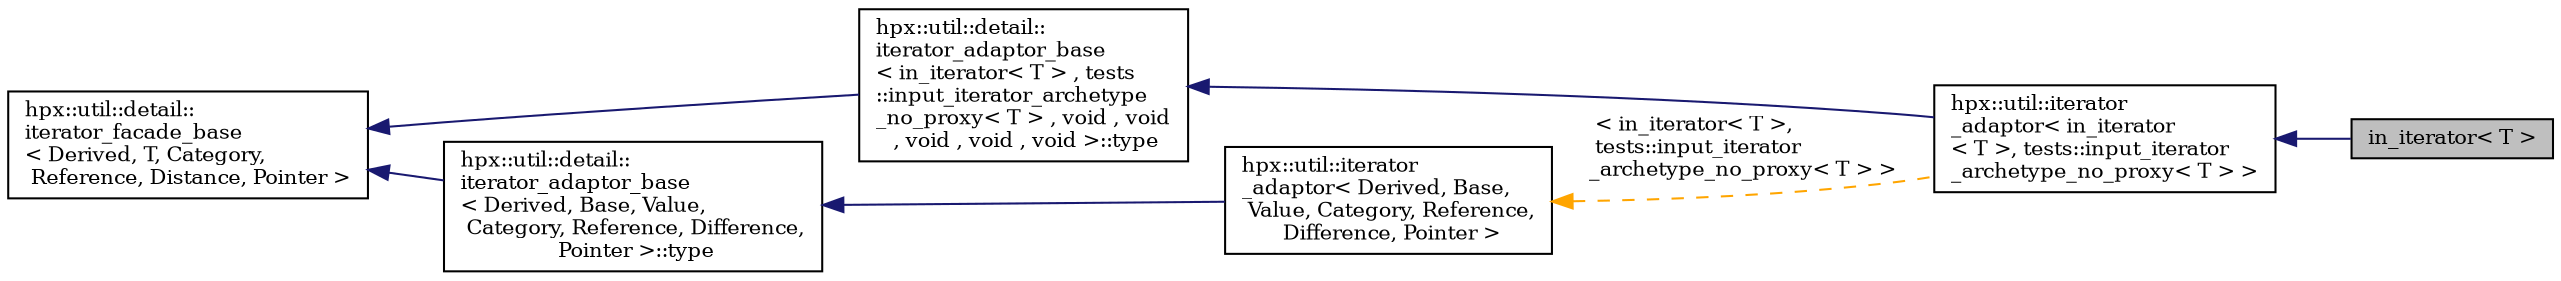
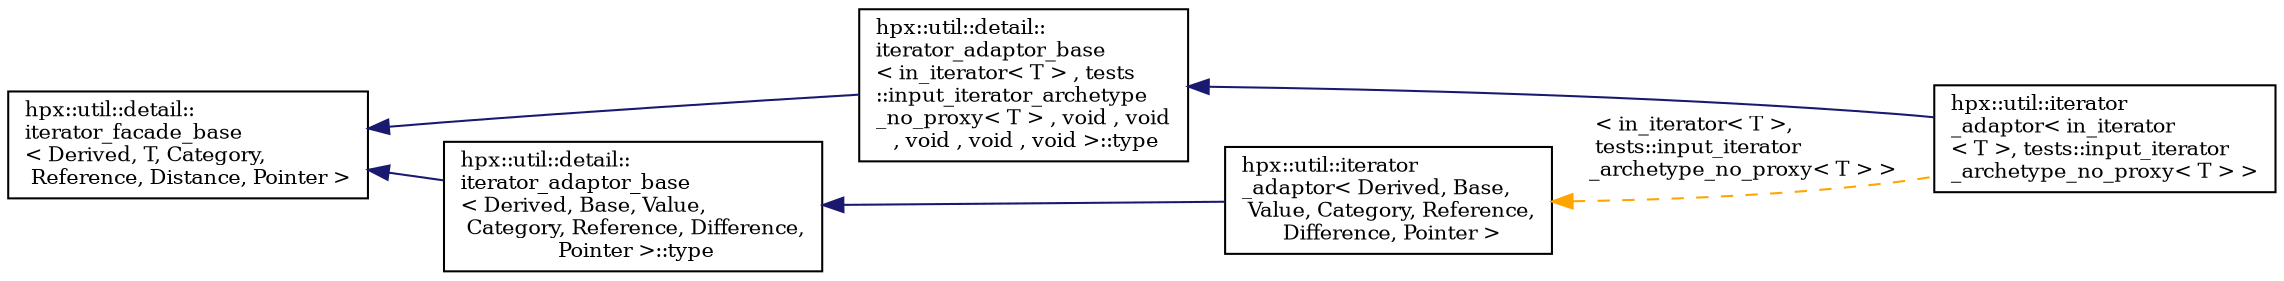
(2452, 139) -> none
